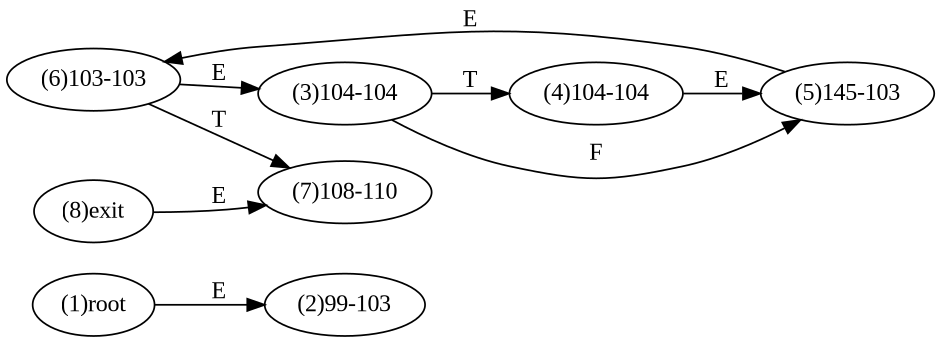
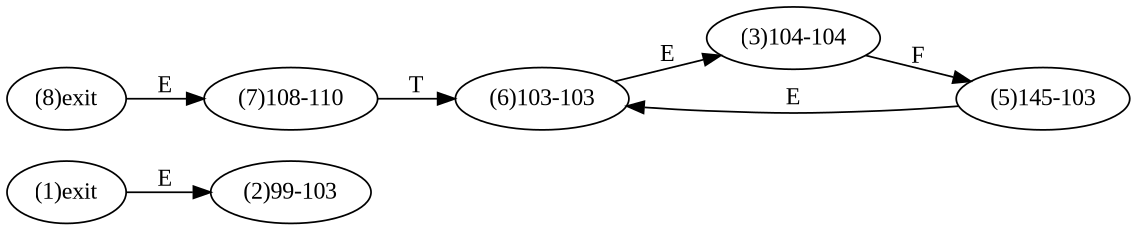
(596, 94) -> none
(211, 132) -> (408, 99)
(94, 305) -> (67, 192)
